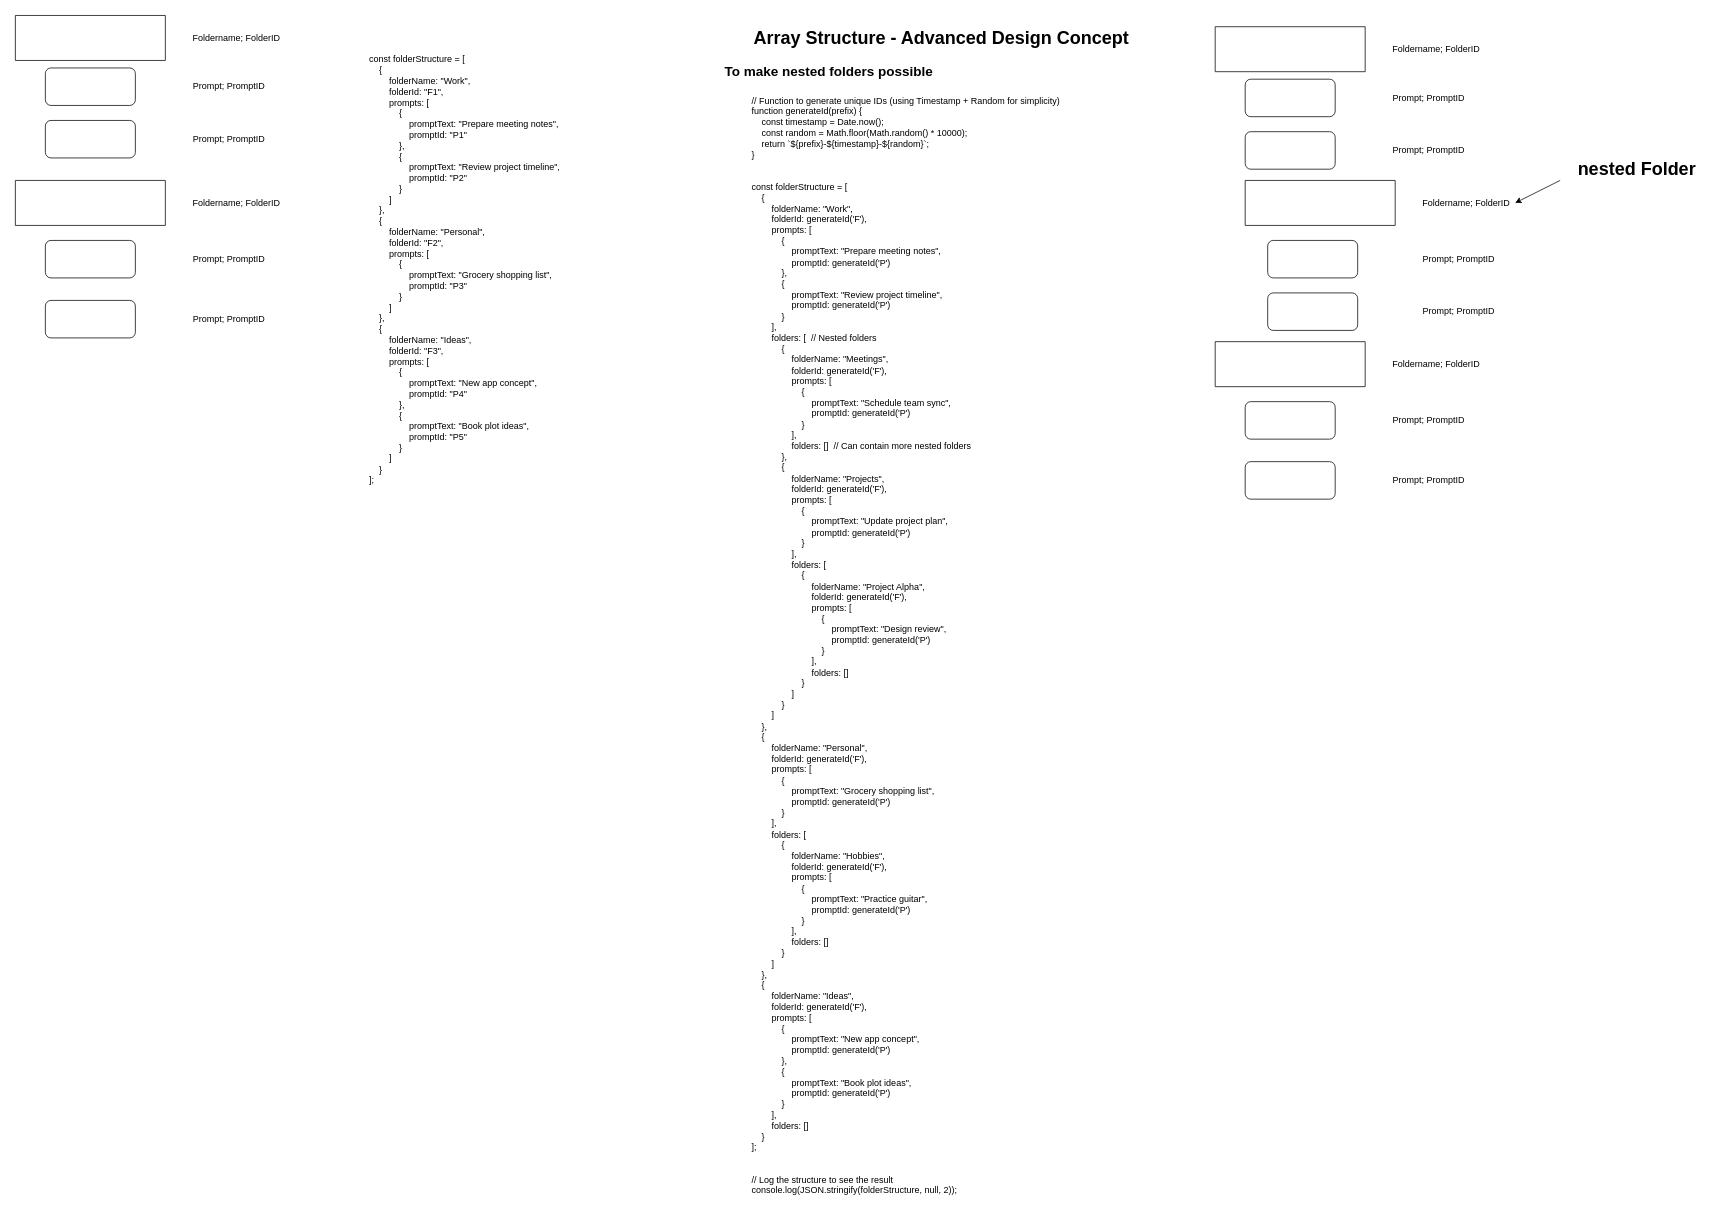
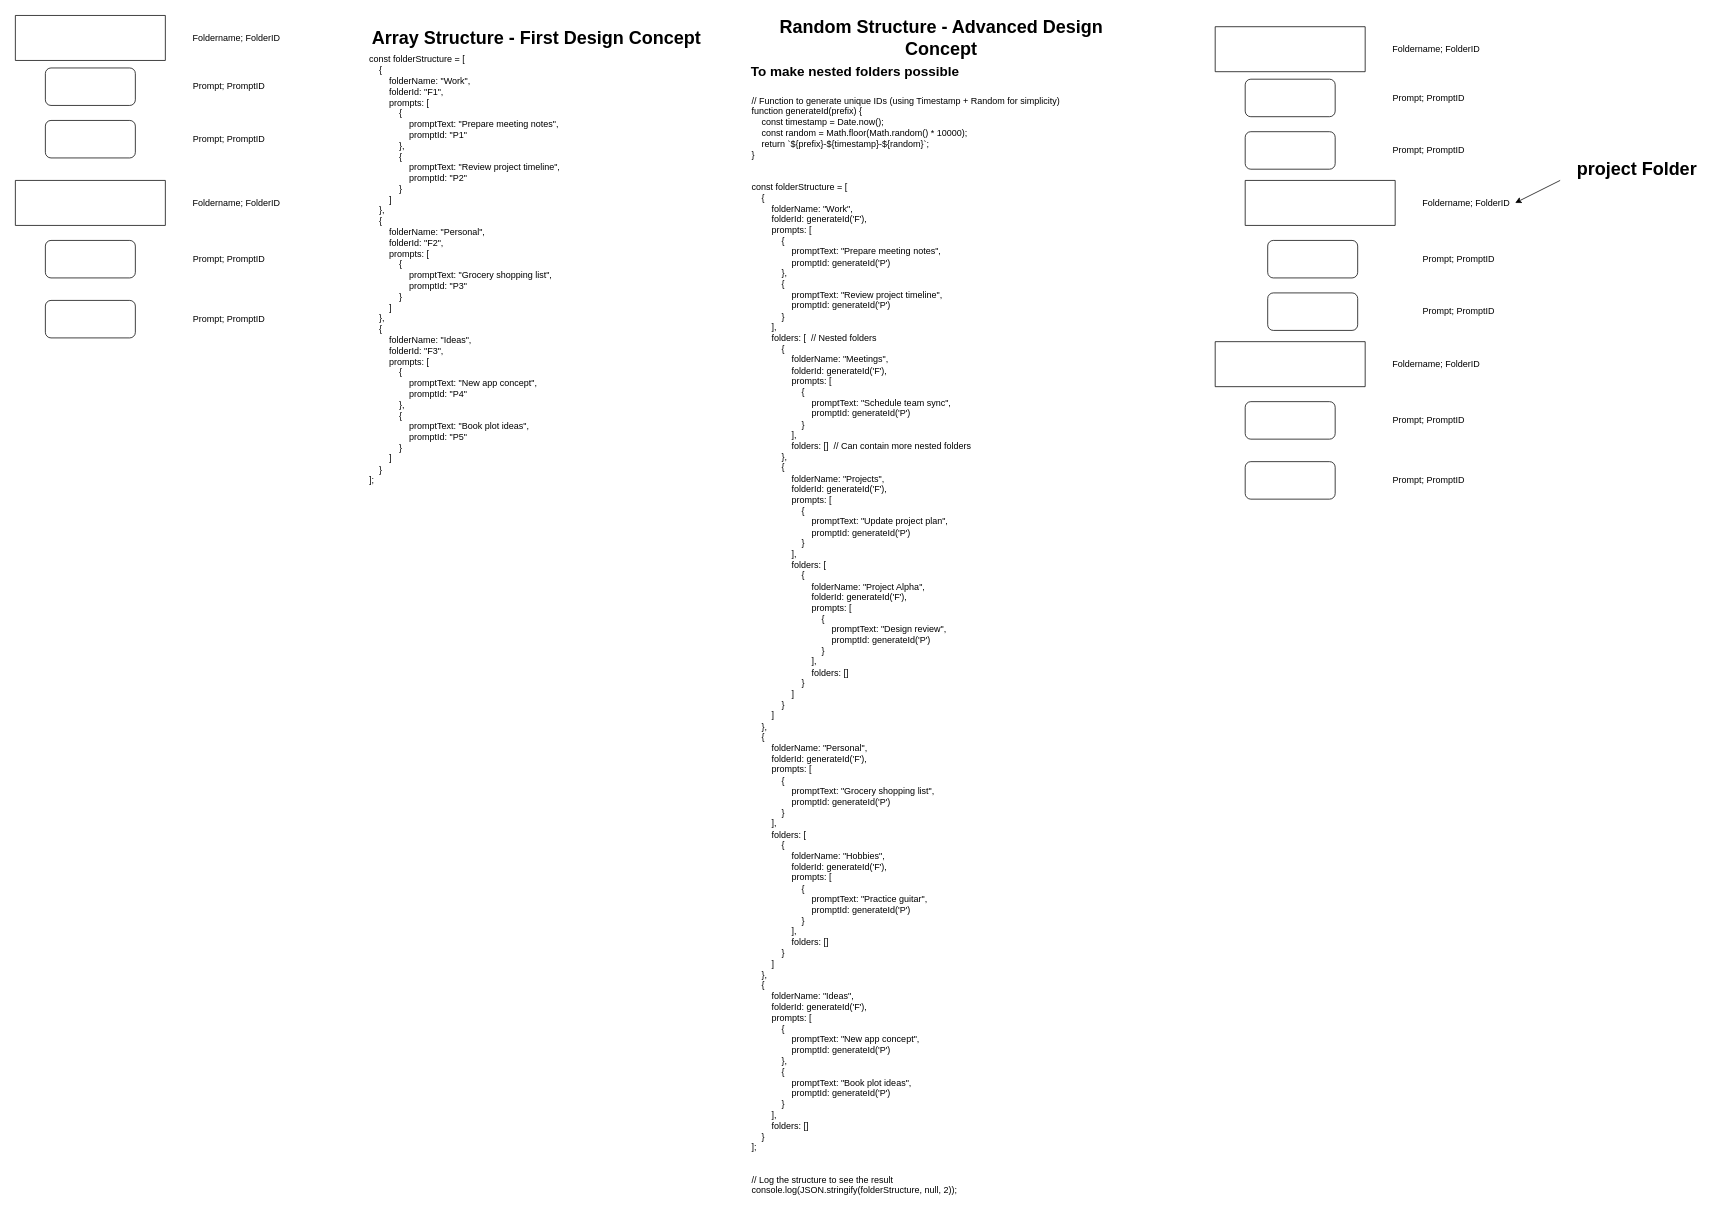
none -> (537, 38)
(942, 38) -> (942, 38)
(829, 72) -> (855, 72)
(1637, 169) -> (1637, 169)
